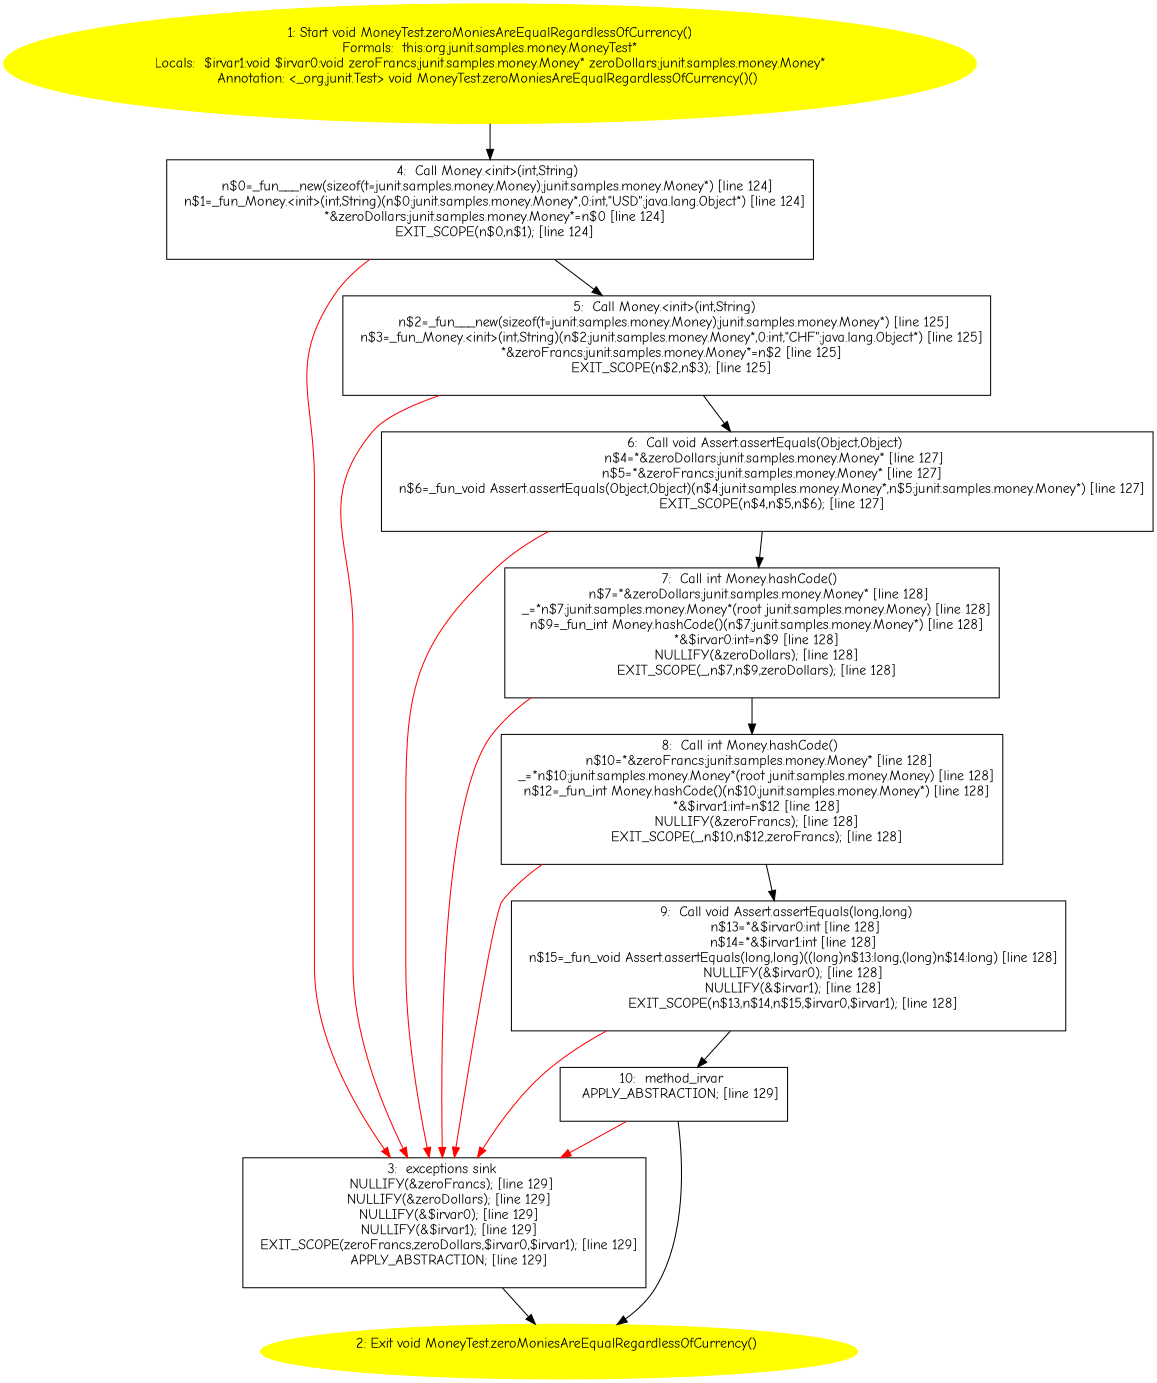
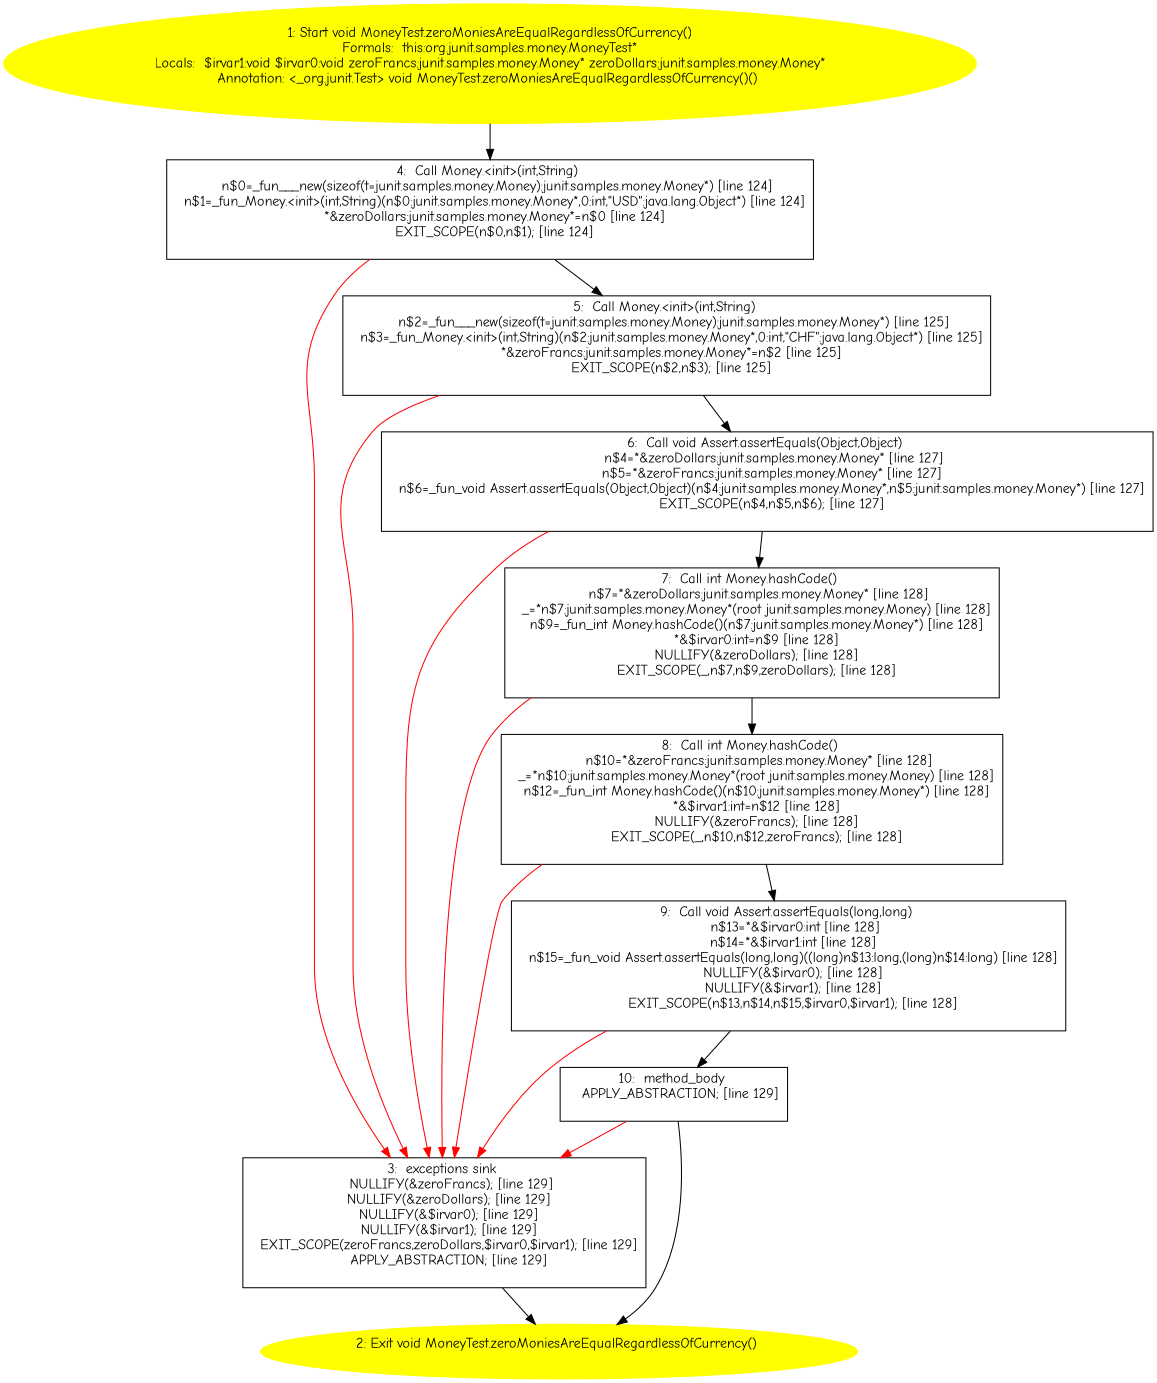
(674, 1094) -> (674, 1094)
